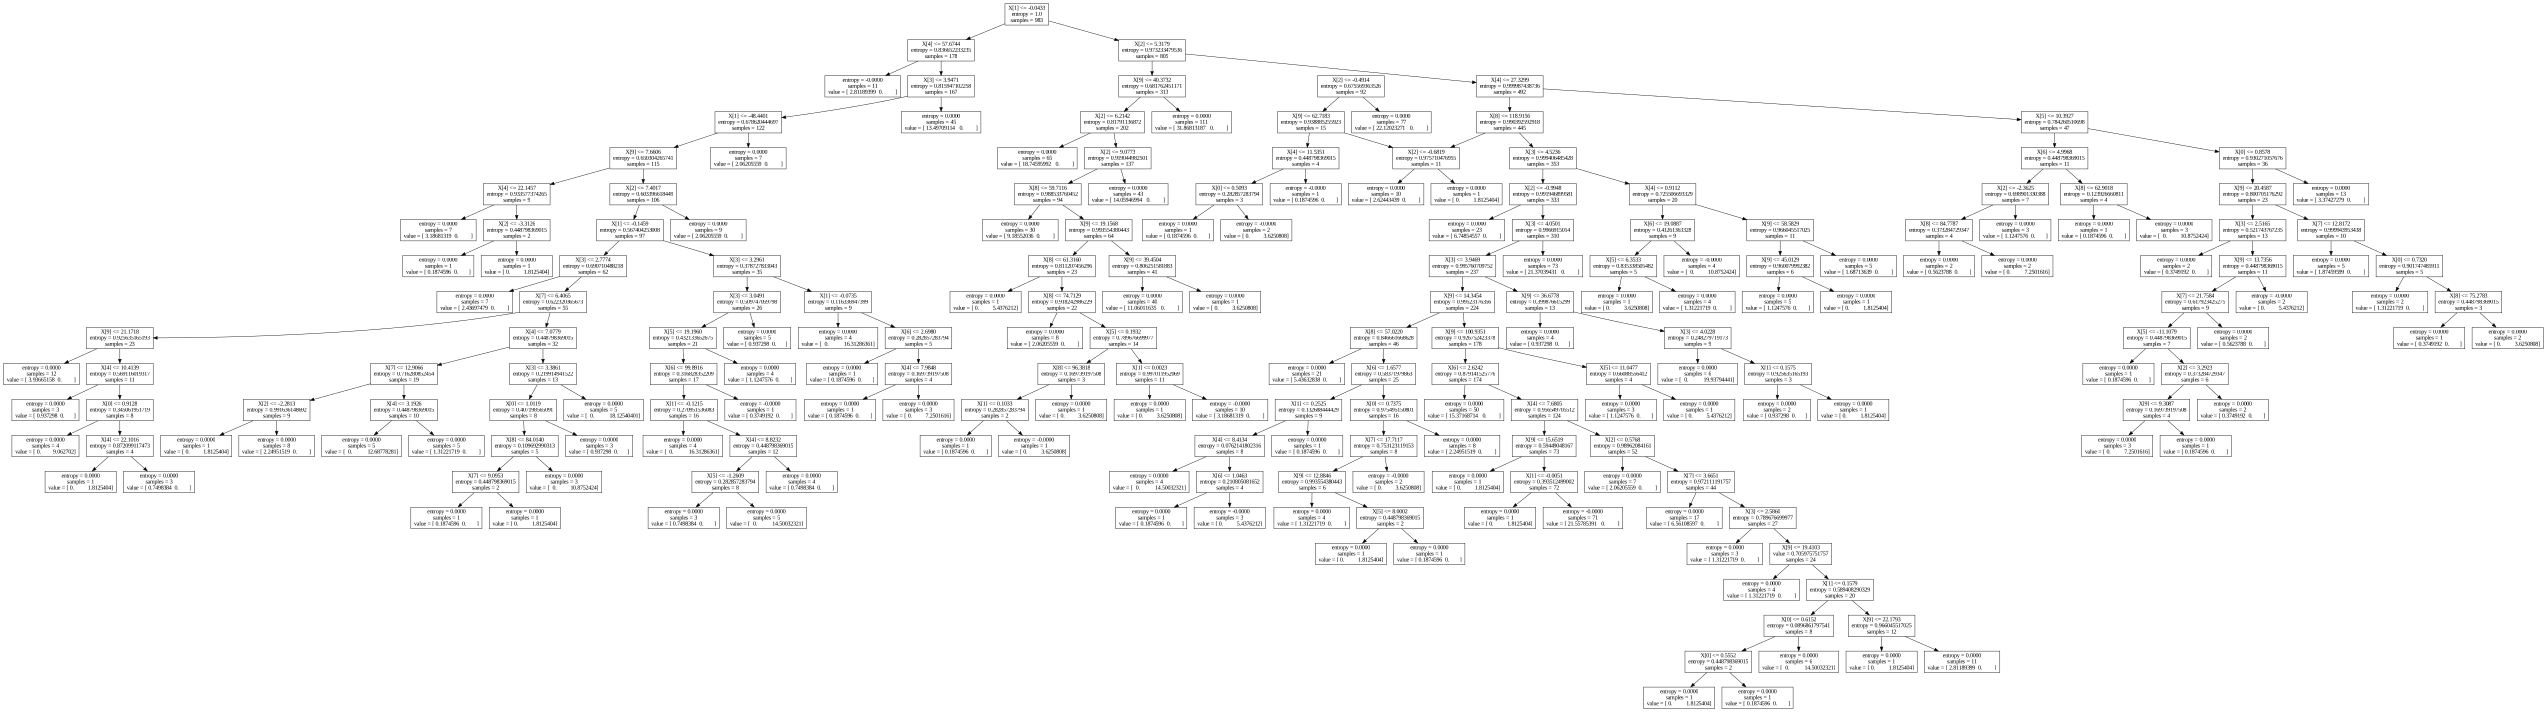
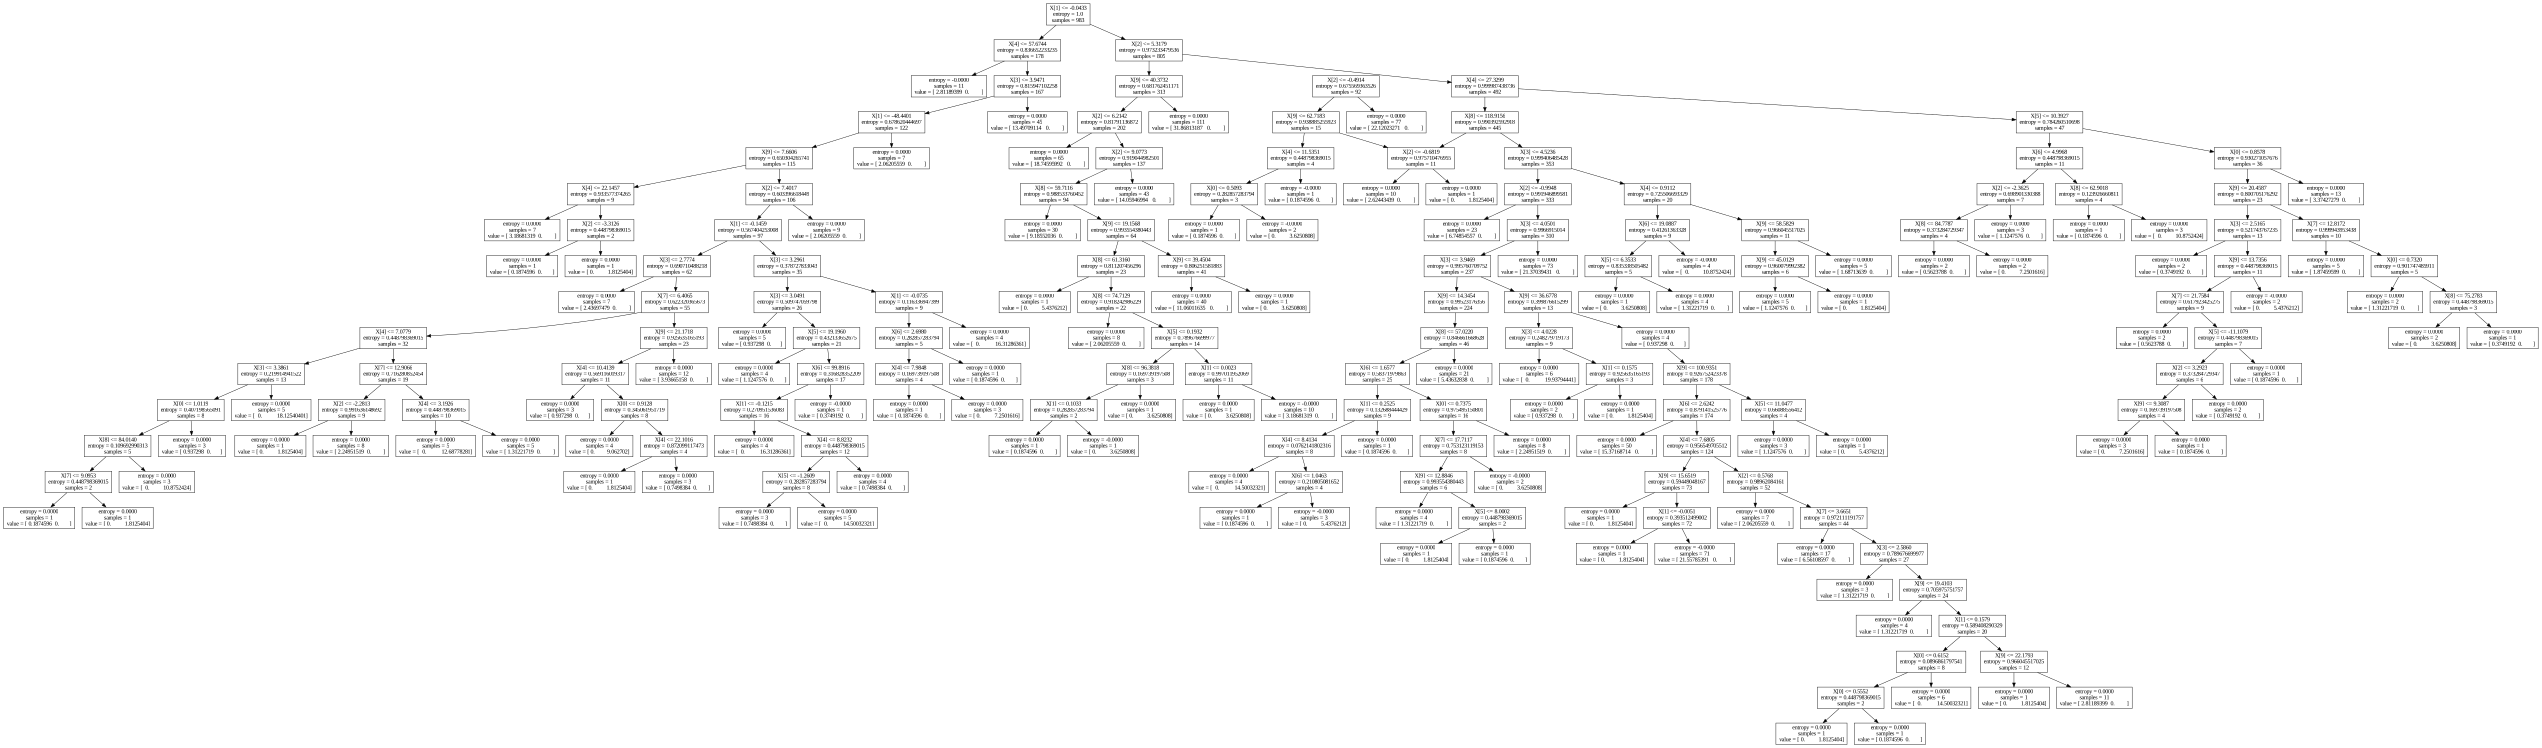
(1464, 318) -> (1675, 355)
(1801, 554) -> (1933, 590)
